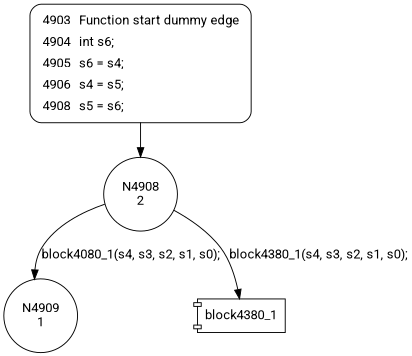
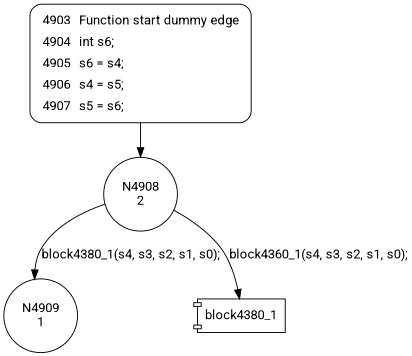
(57, 106) -> (57, 106)
(131, 255) -> (131, 255)
(319, 255) -> (319, 255)
